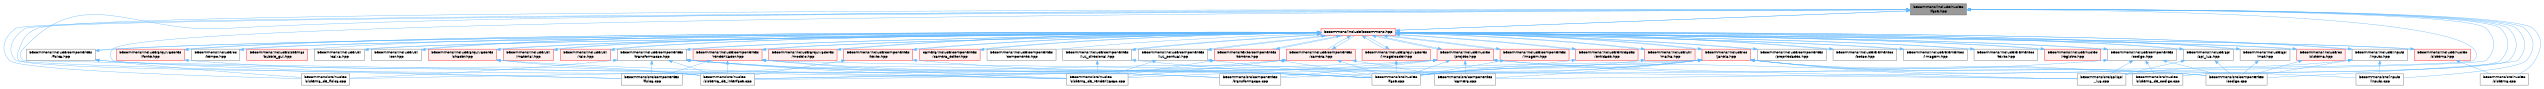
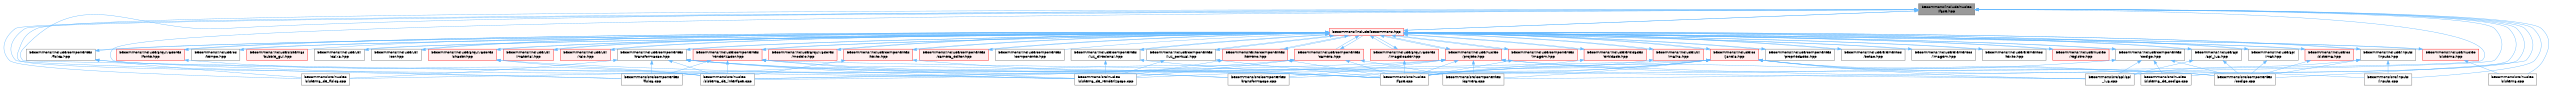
(950, 55) -> (954, 55)
